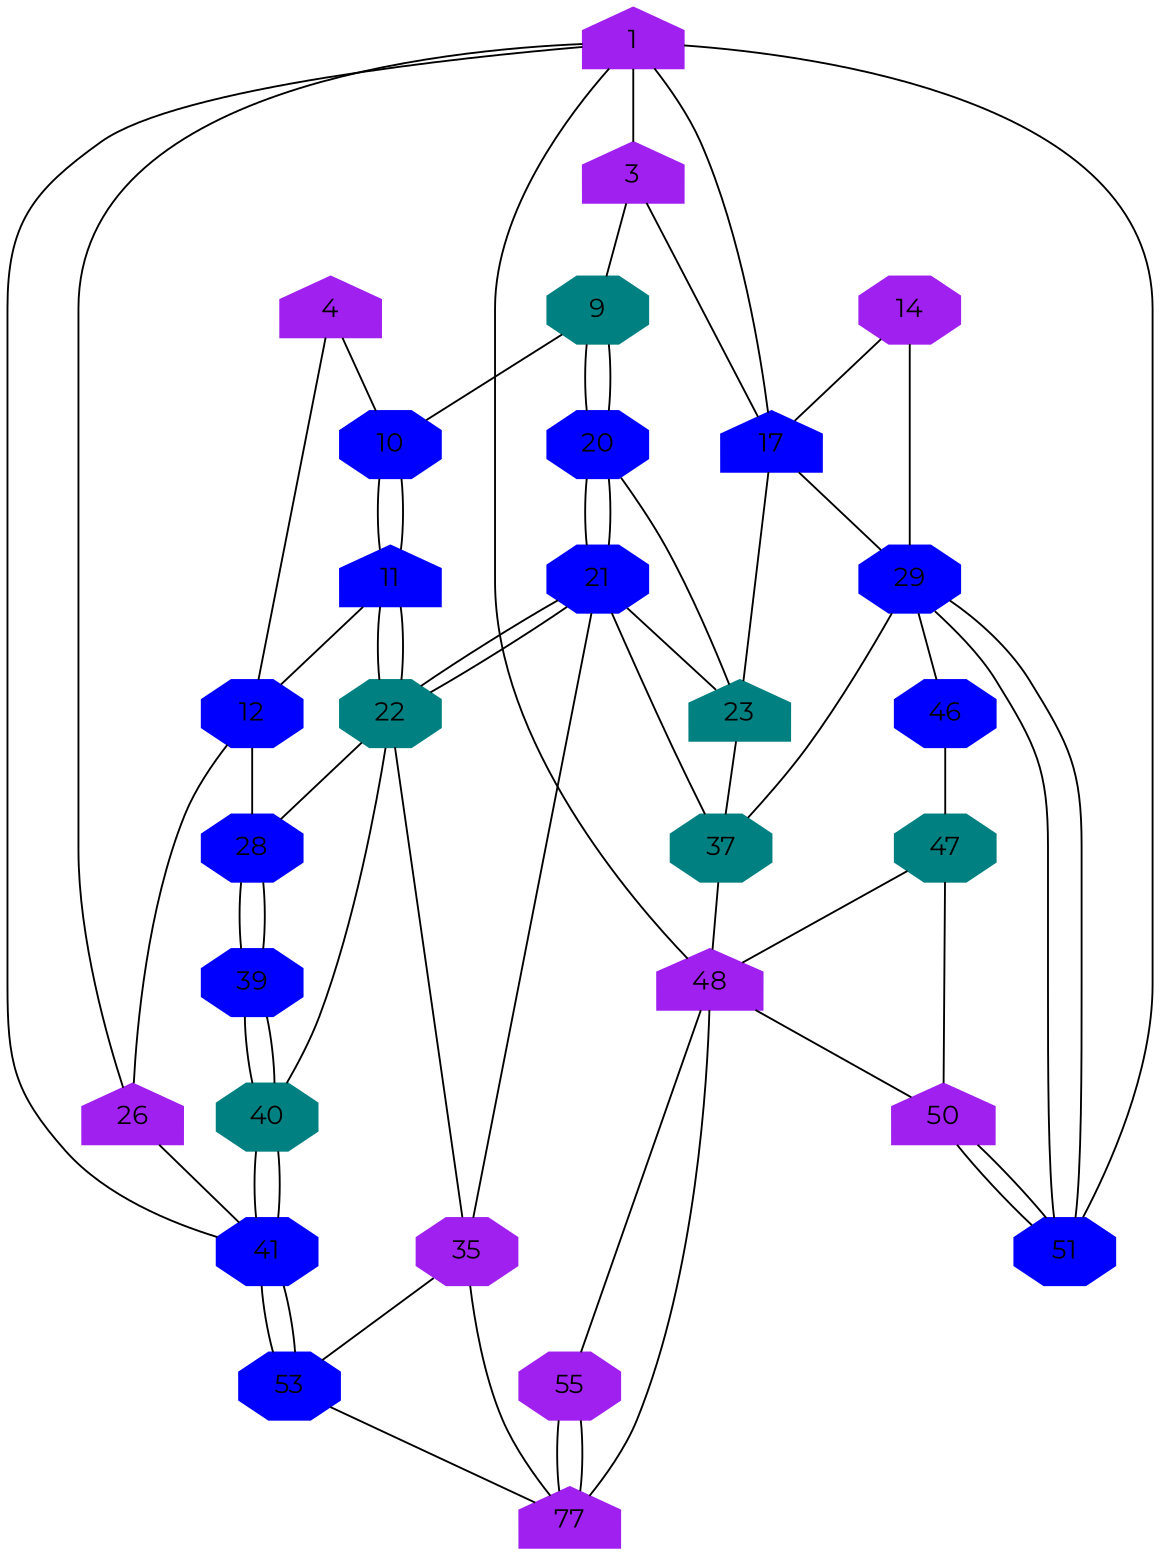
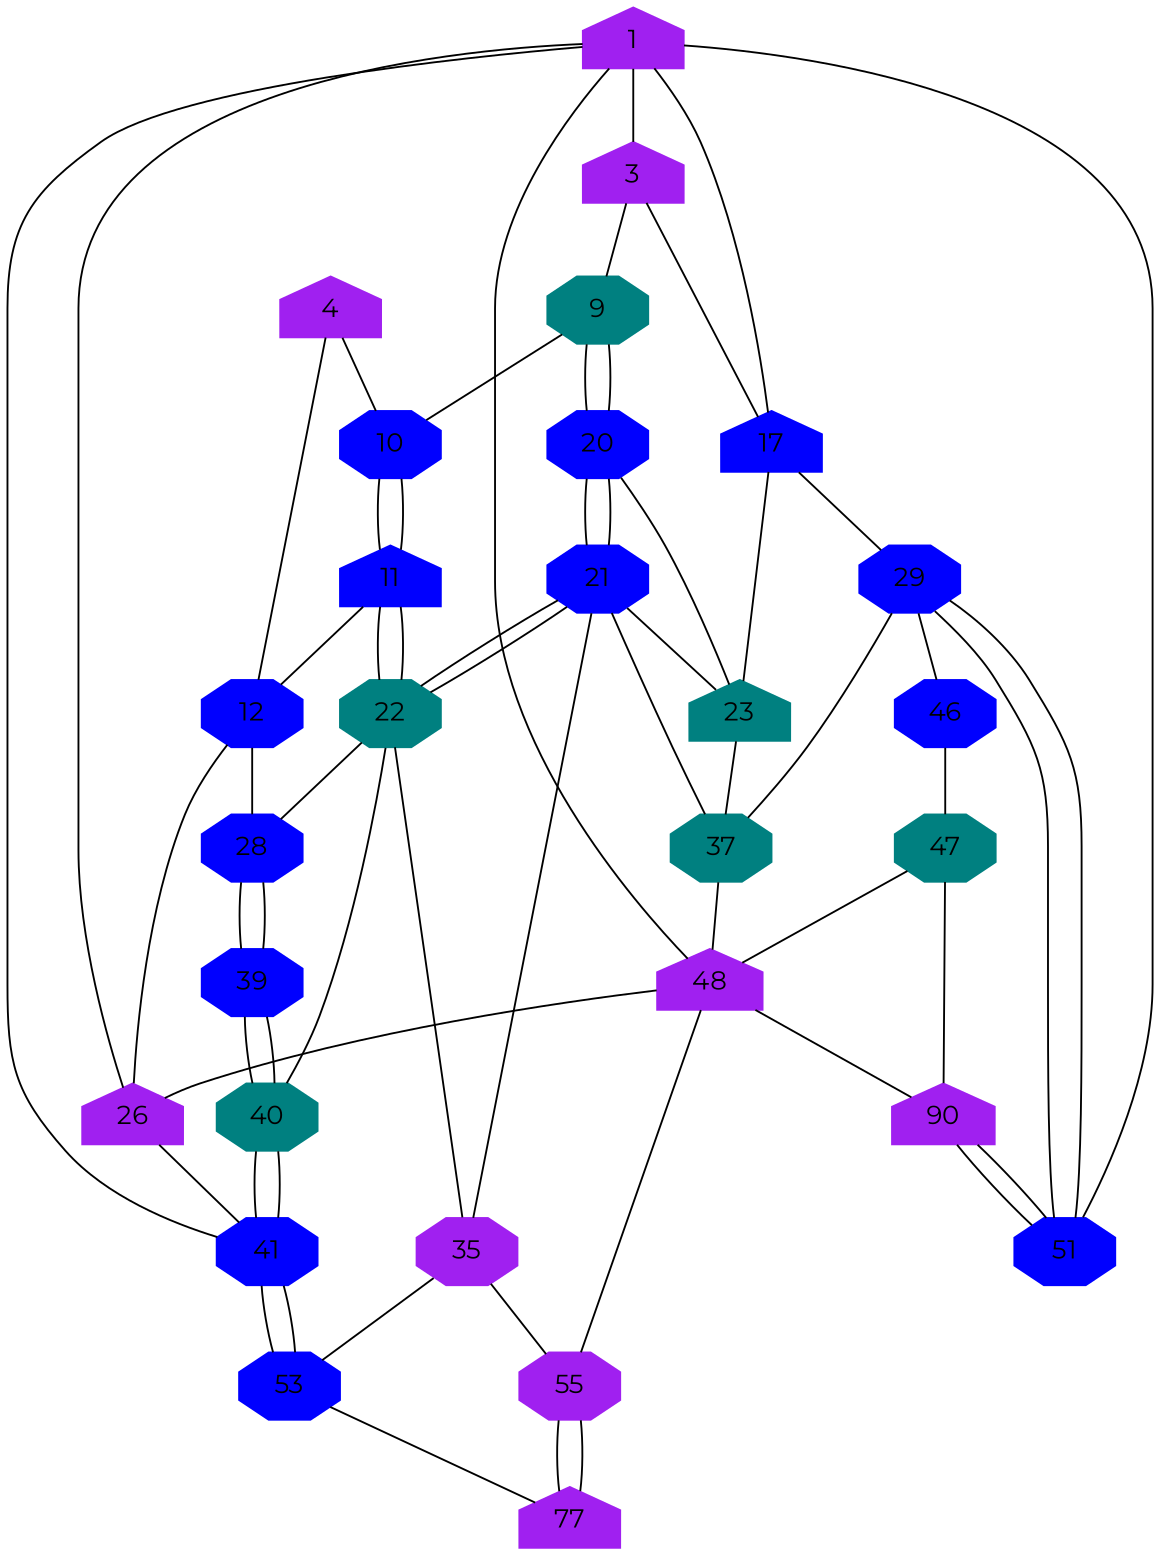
(910, 310) -> none
(943, 1117) -> (943, 1117)
(682, 1262) -> (407, 1030)
(494, 1397) -> (518, 1319)
